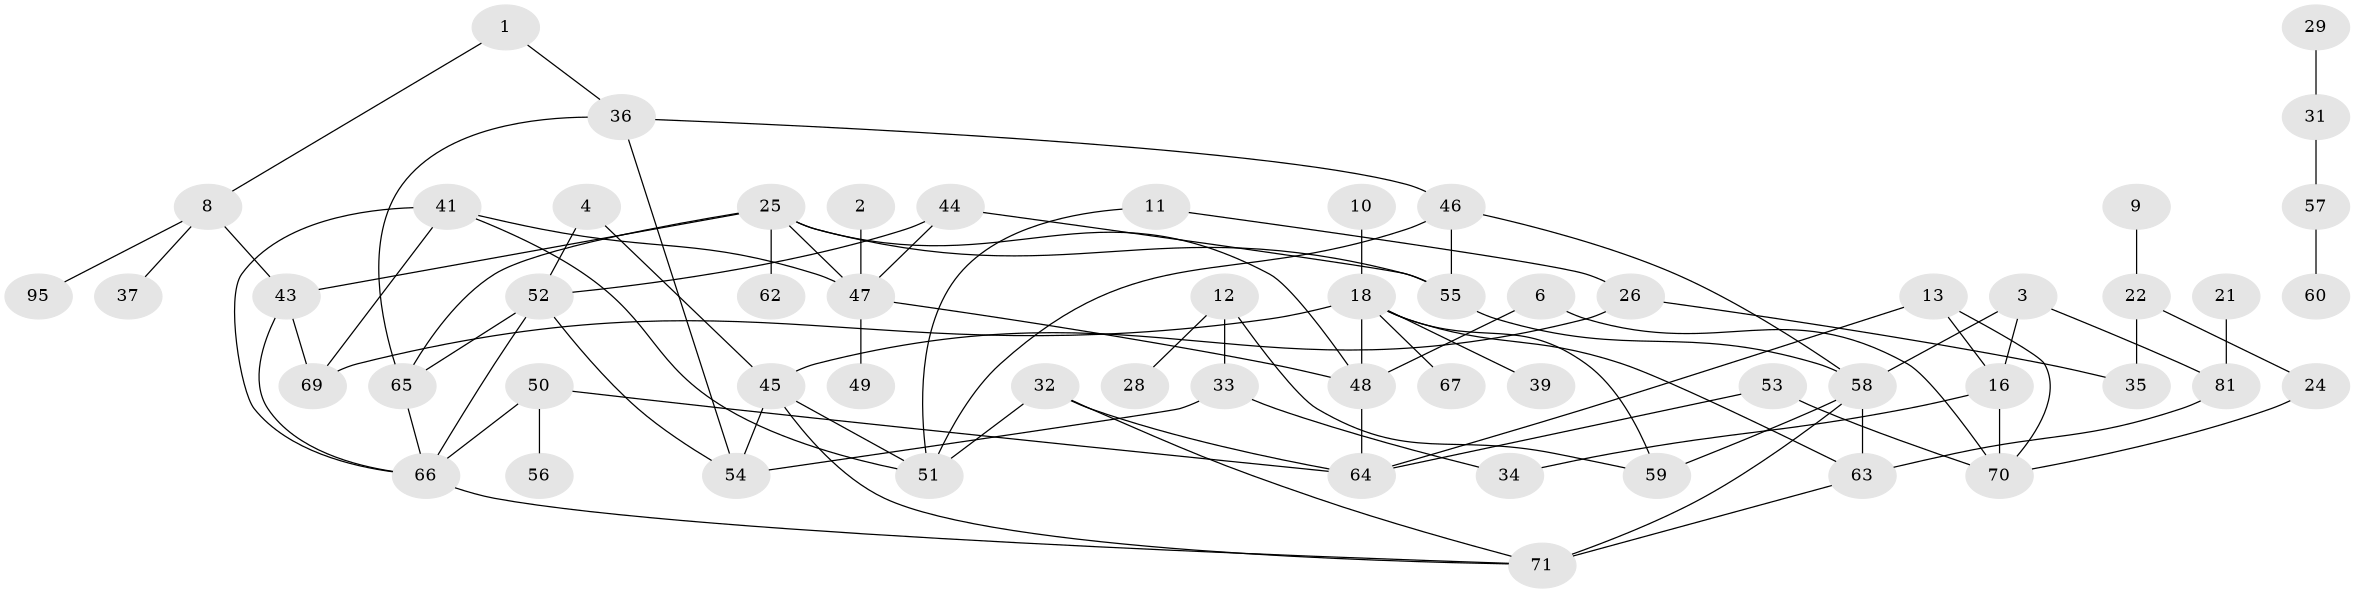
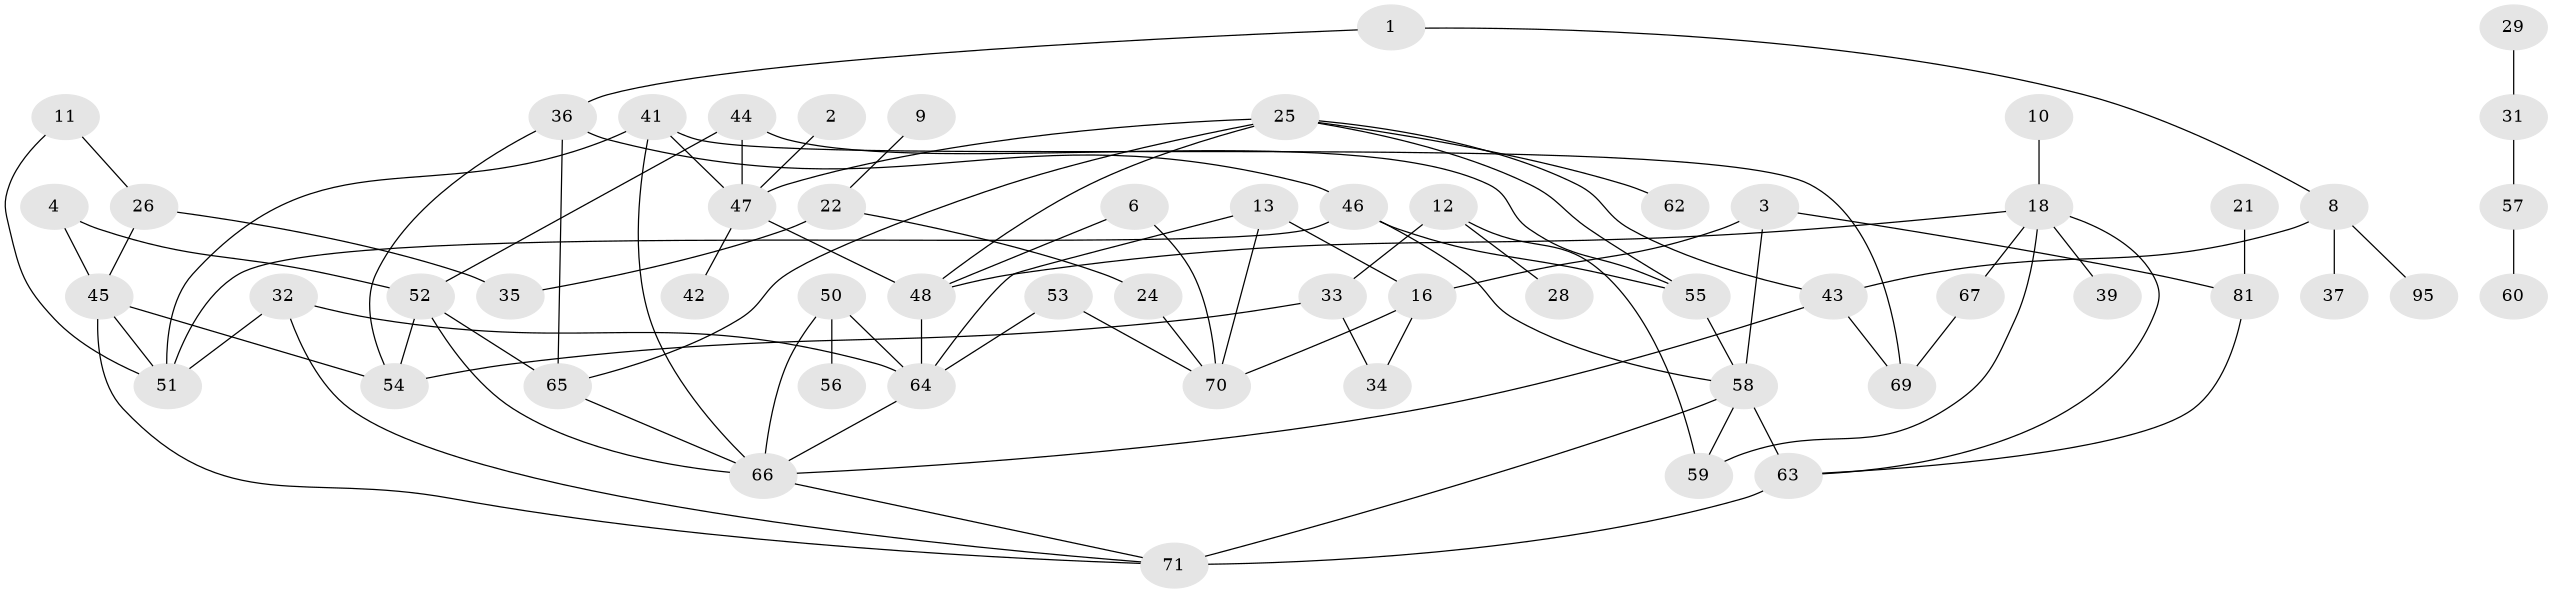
(833, 327) -> (1936, 341)
(861, 386) -> (695, 297)
none -> (843, 431)
